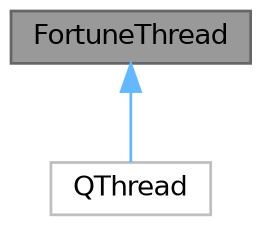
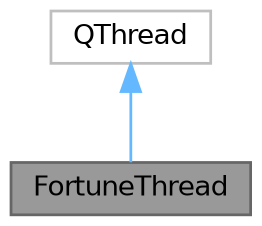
(131, 127) -> (131, 127)
